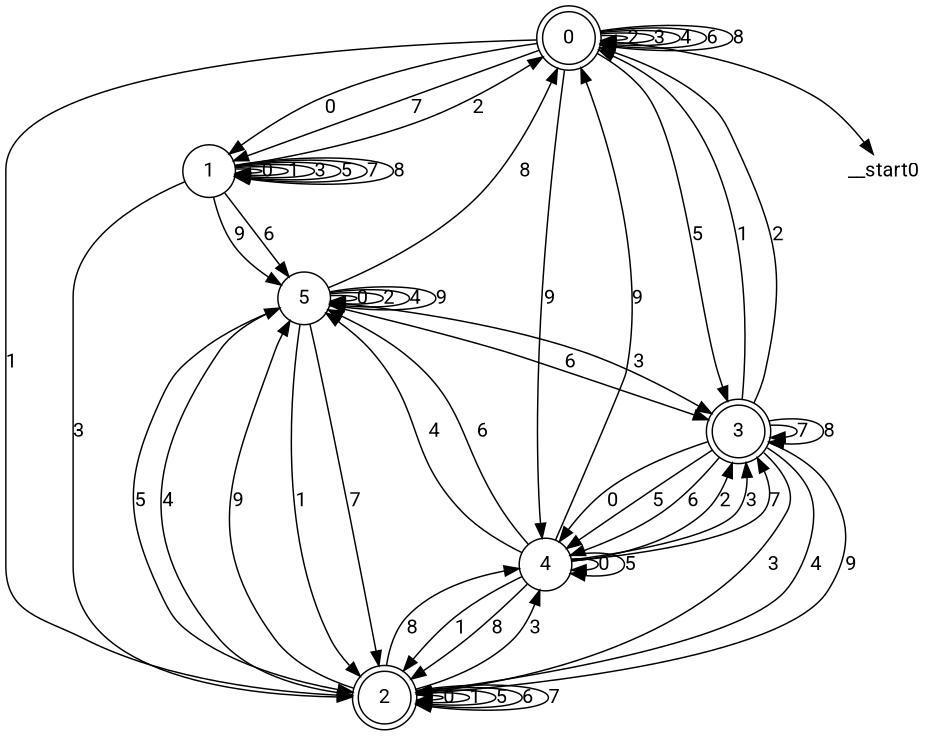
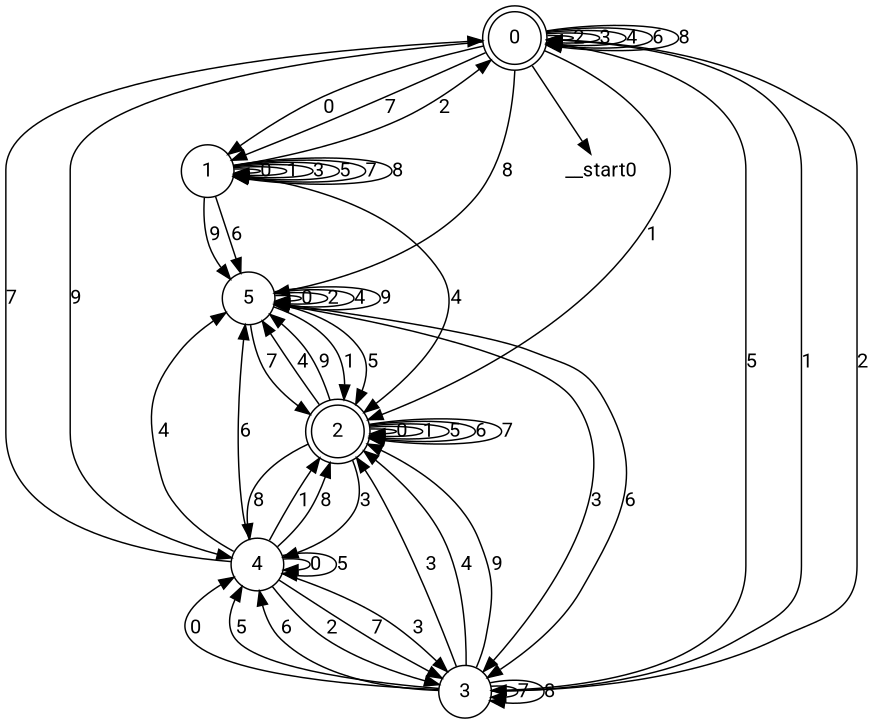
(463, 210) -> (447, 224)
(638, 298) -> (12, 298)
(79, 431) -> (456, 298)
(739, 431) -> (465, 692)
